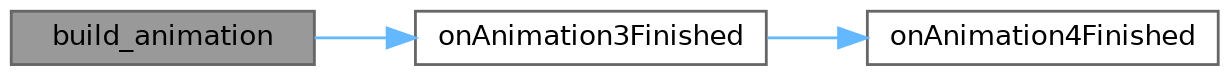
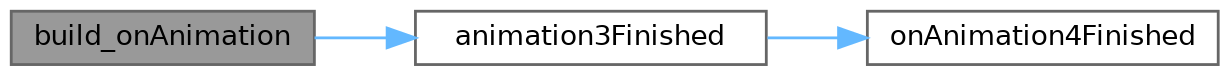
(163, 38) -> (163, 38)
(591, 38) -> (591, 38)
